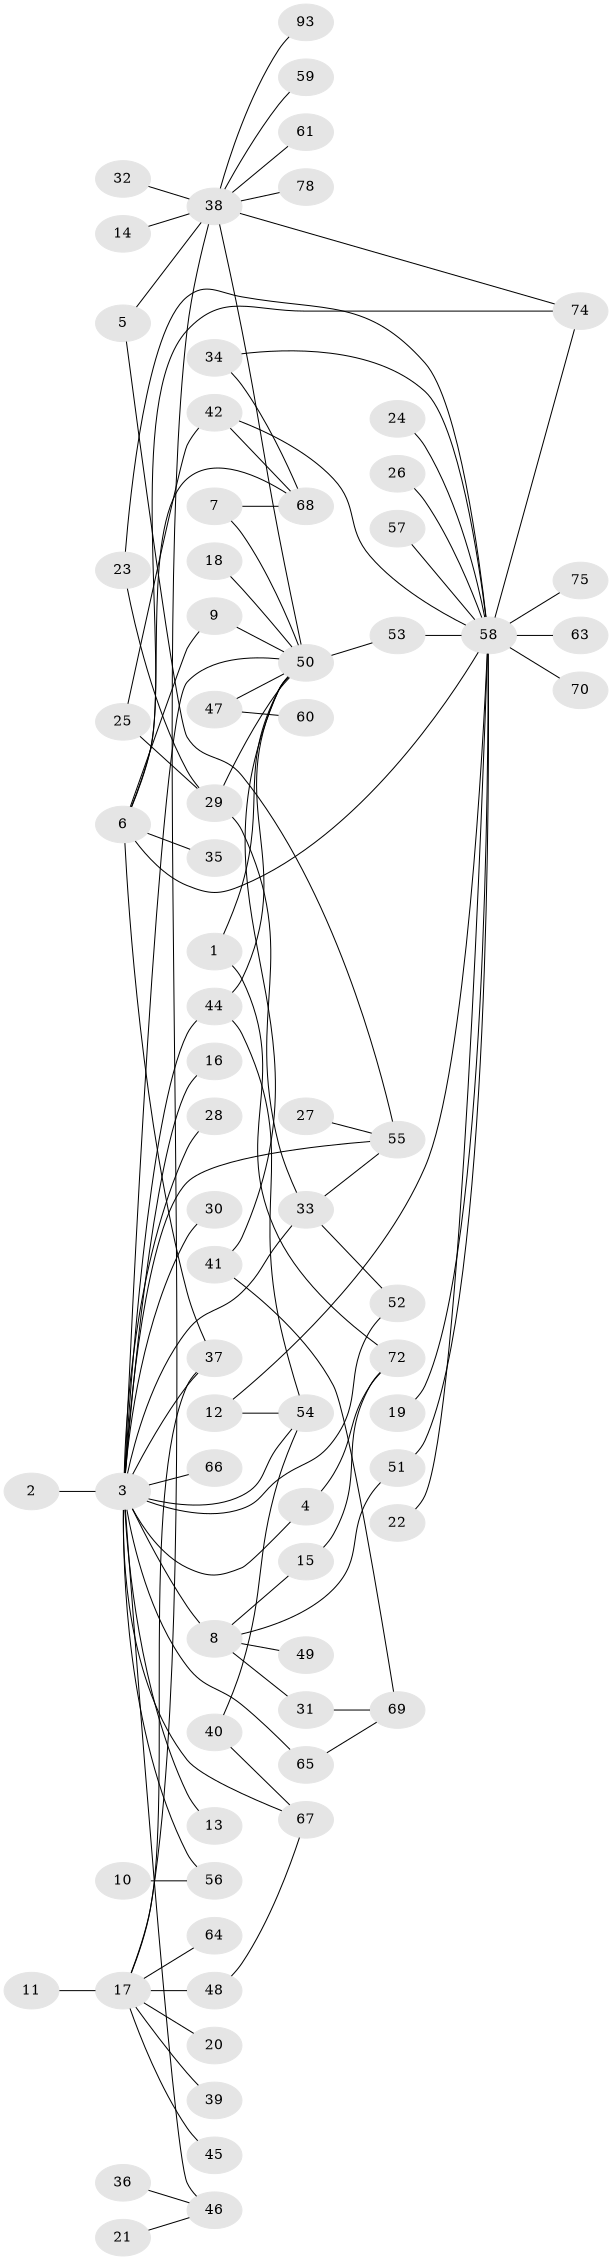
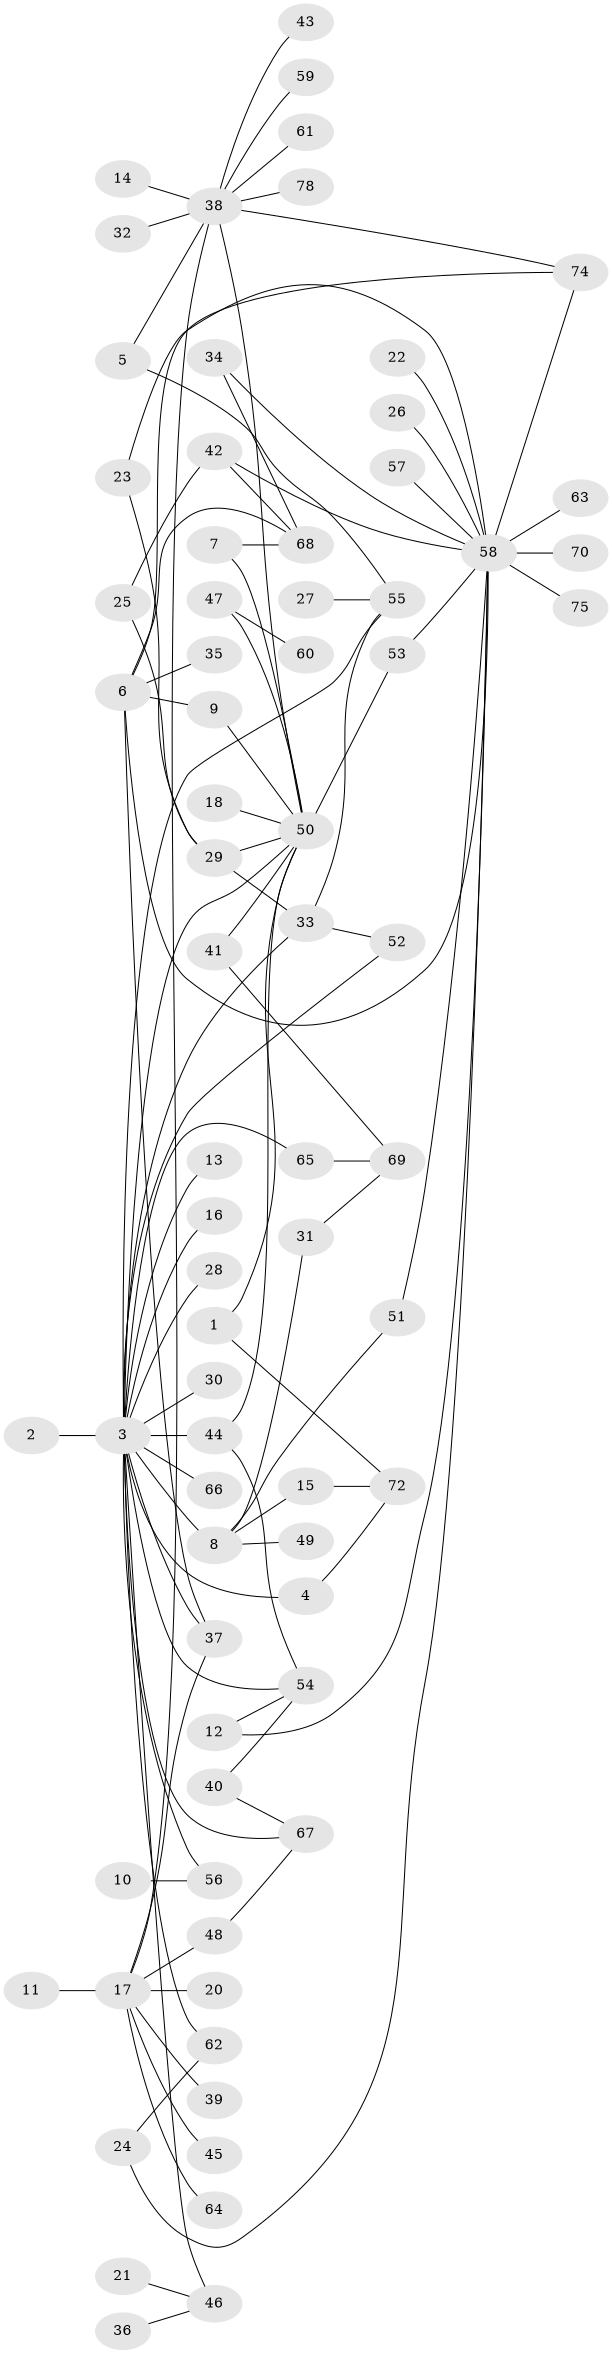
(306, 22) -> (306, 22)
(398, 1413) -> none
none -> (215, 2046)
